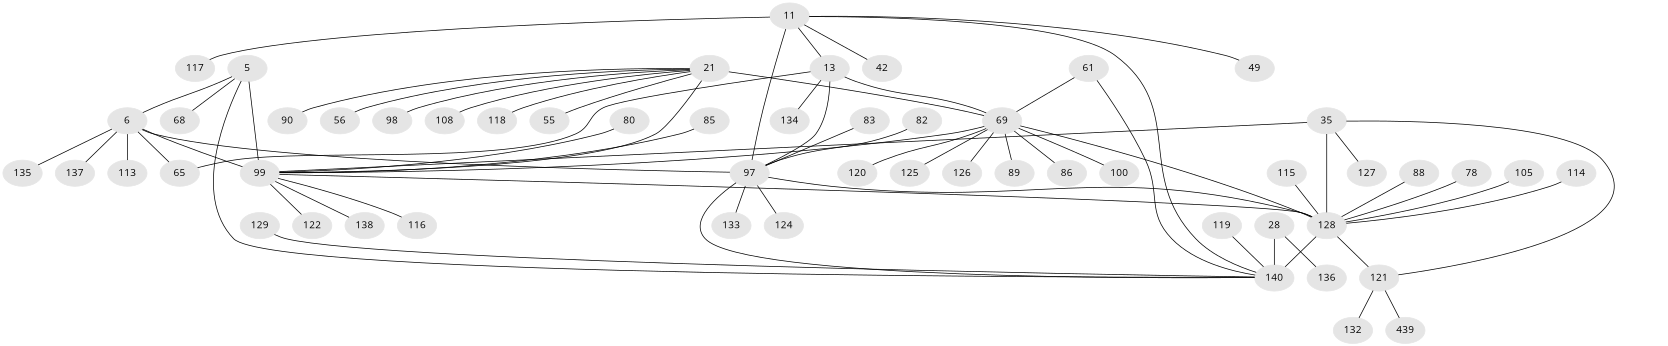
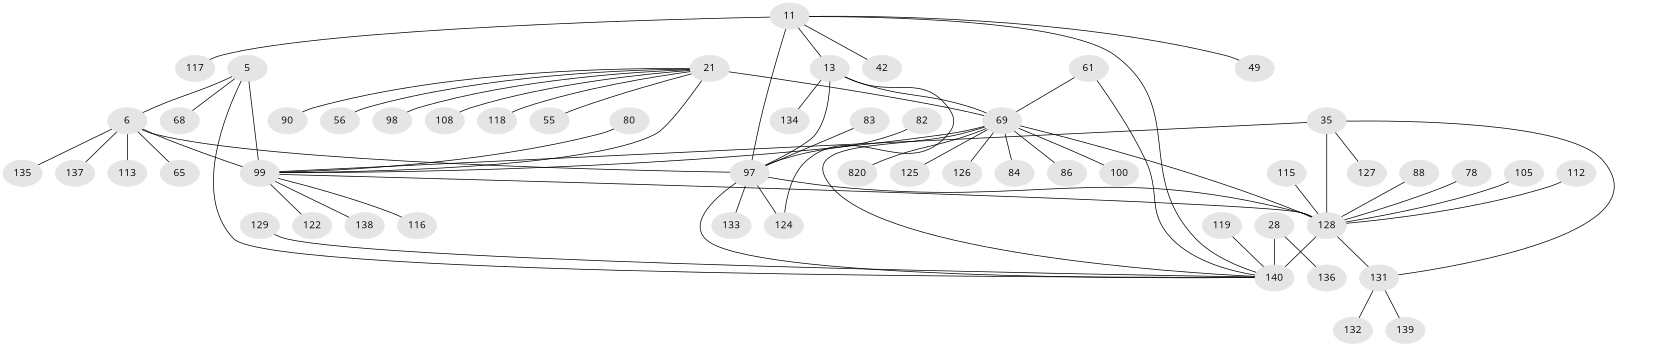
(710, 121) -> none
(480, 151) -> (885, 151)
(857, 173) -> (857, 173)
(1015, 173) -> (1015, 173)
(1576, 173) -> (1576, 173)
none -> (942, 237)
(1379, 278) -> (1379, 278)
(1405, 330) -> (1405, 330)
